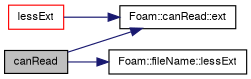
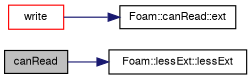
(36, 17) -> (36, 17)
(99, 42) -> none
(178, 62) -> (178, 62)
